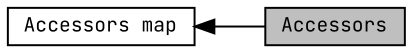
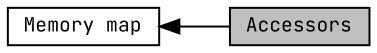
(101, 27) -> (84, 27)
